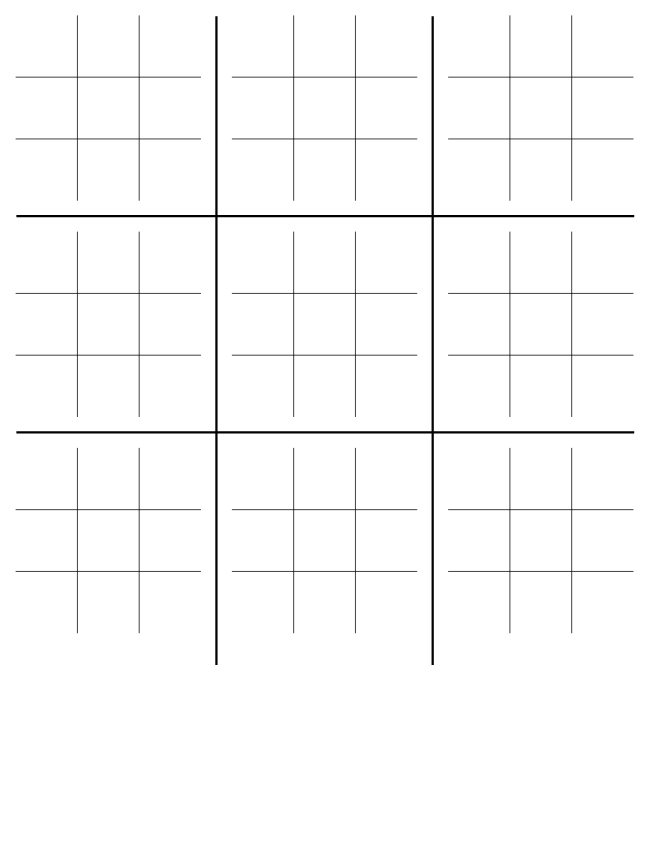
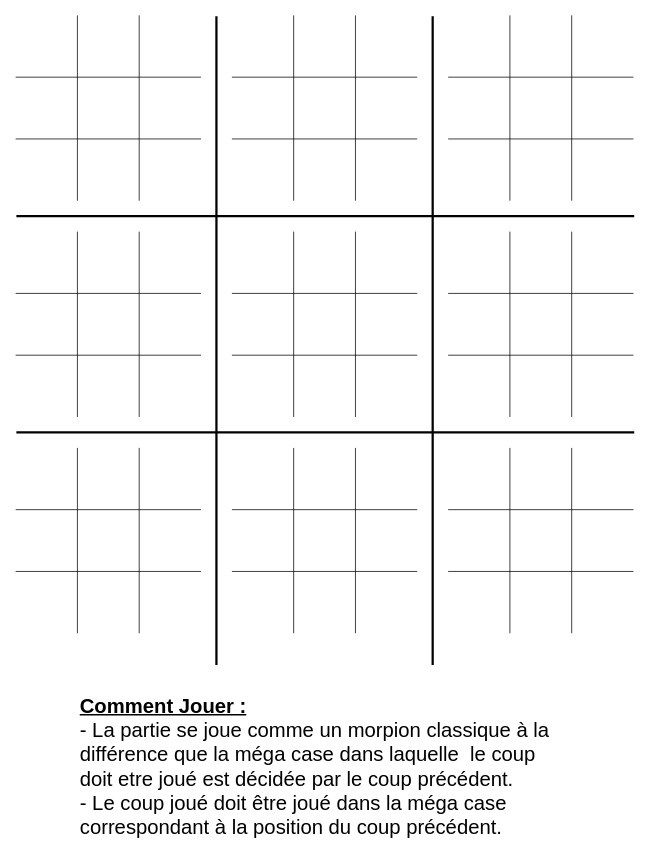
none -> (326, 767)
